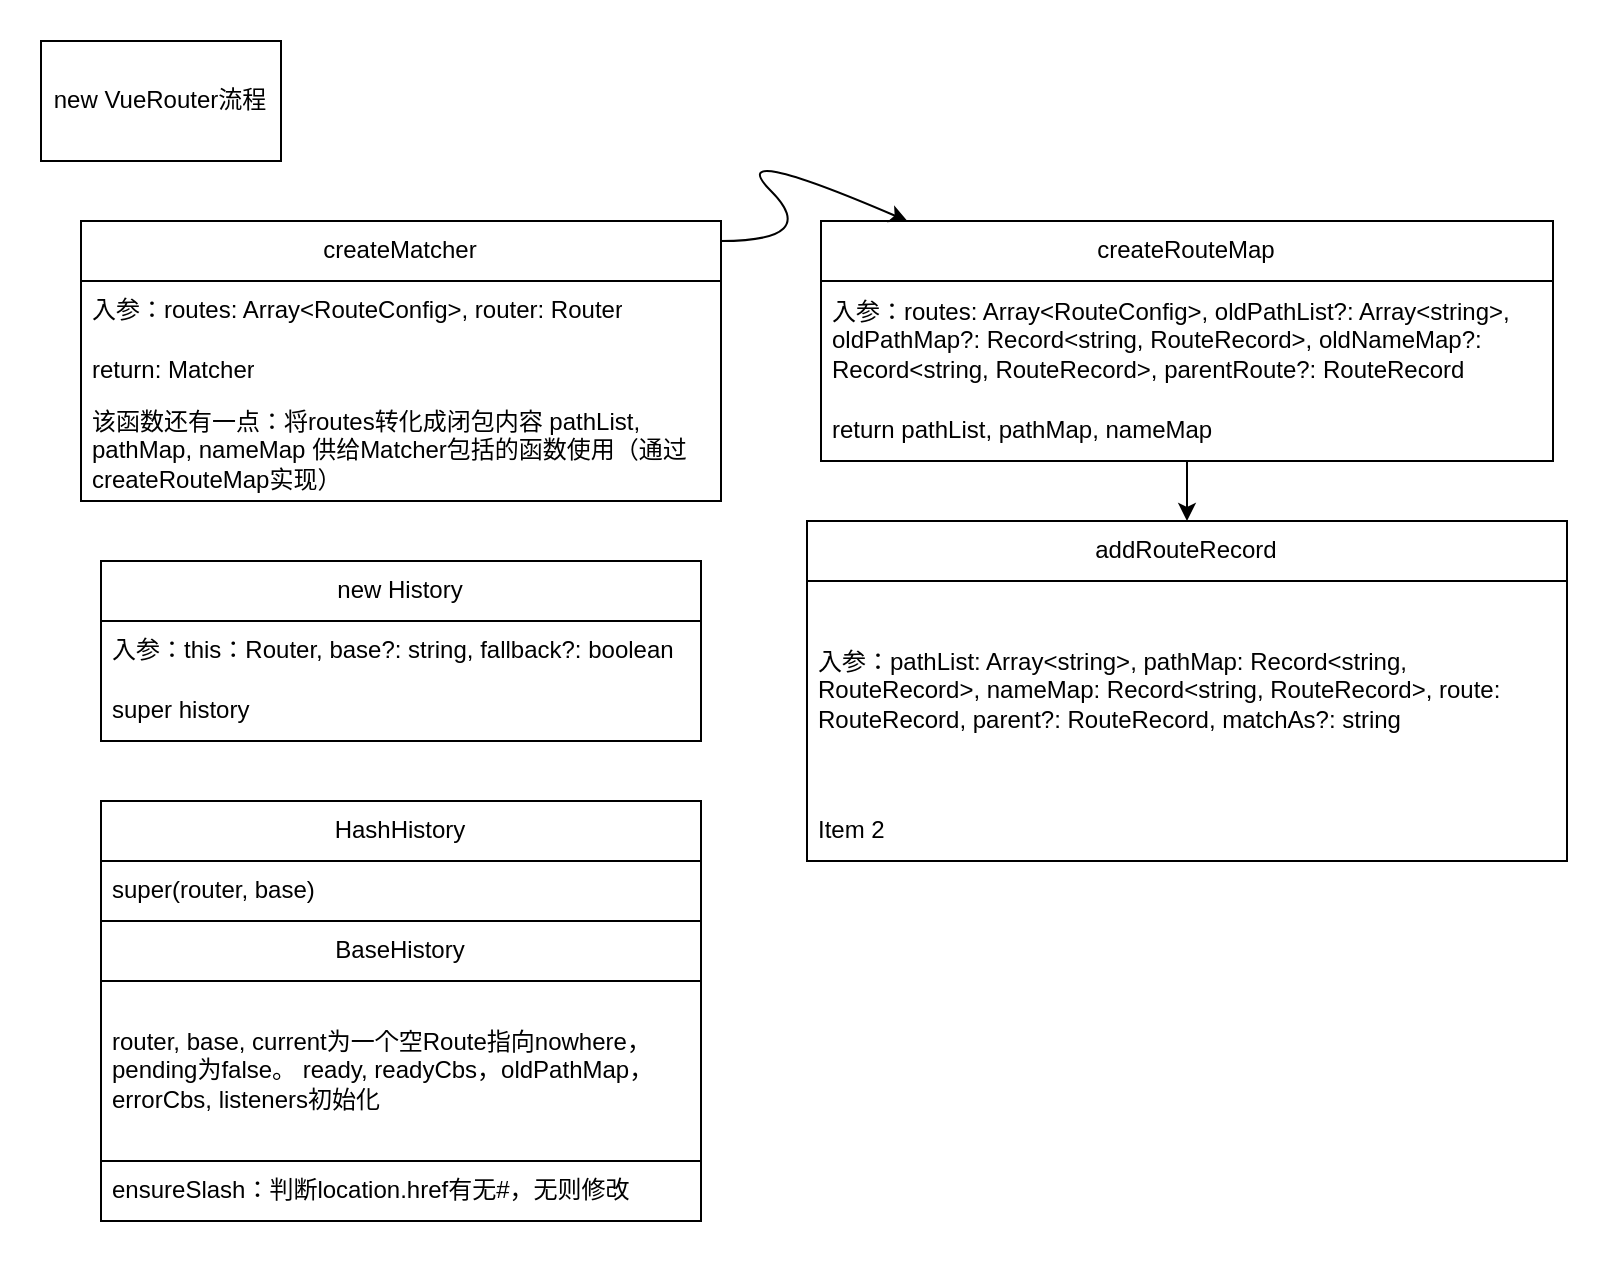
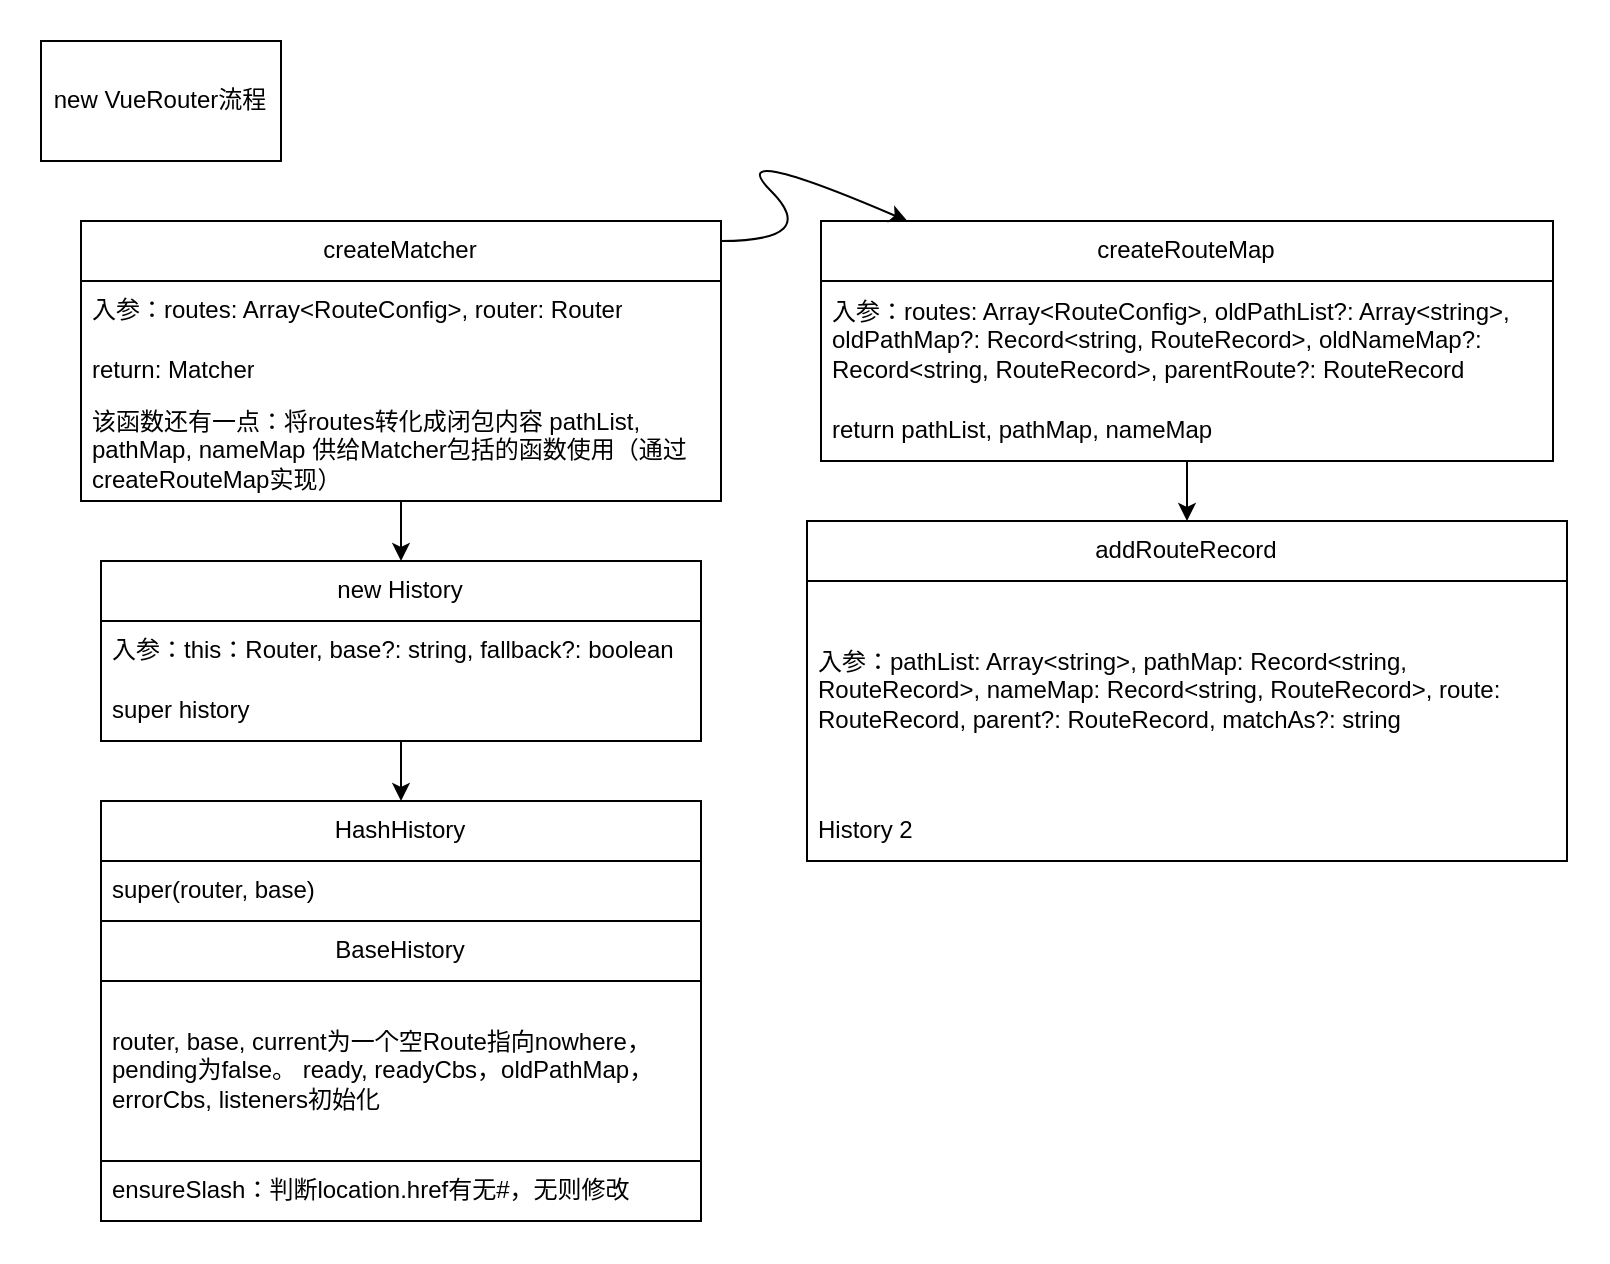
none -> (401, 536)
none -> (401, 776)
(856, 831) -> (873, 831)
